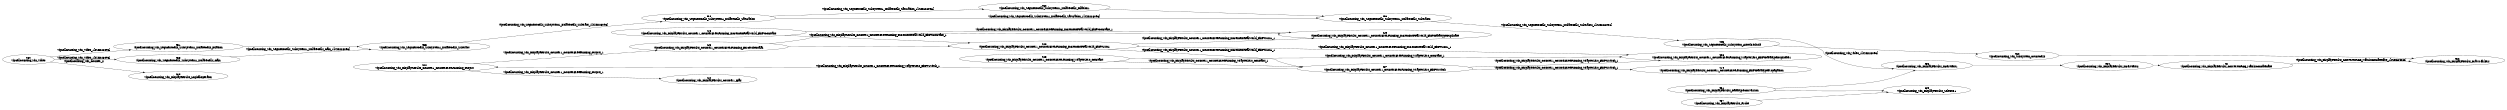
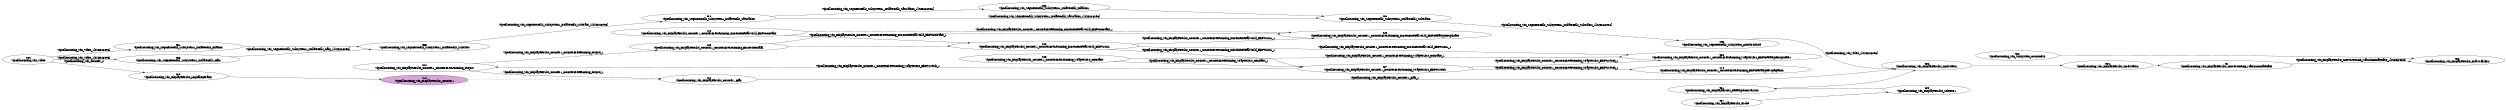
(1875, 50) -> none
none -> (1326, 79)
none -> (424, 80)
(1828, 91) -> (1830, 89)
